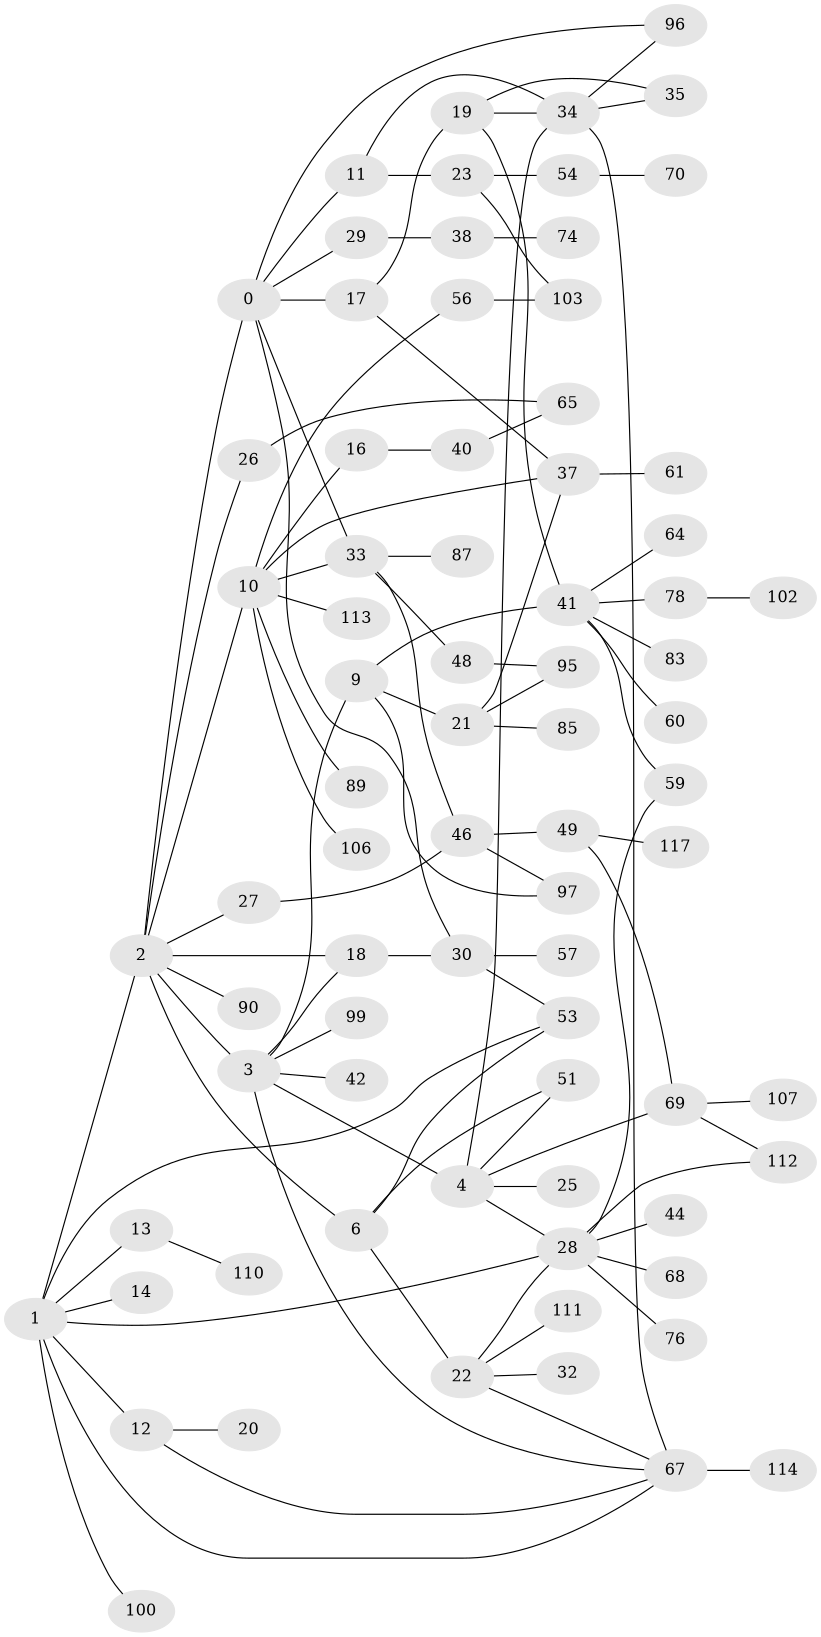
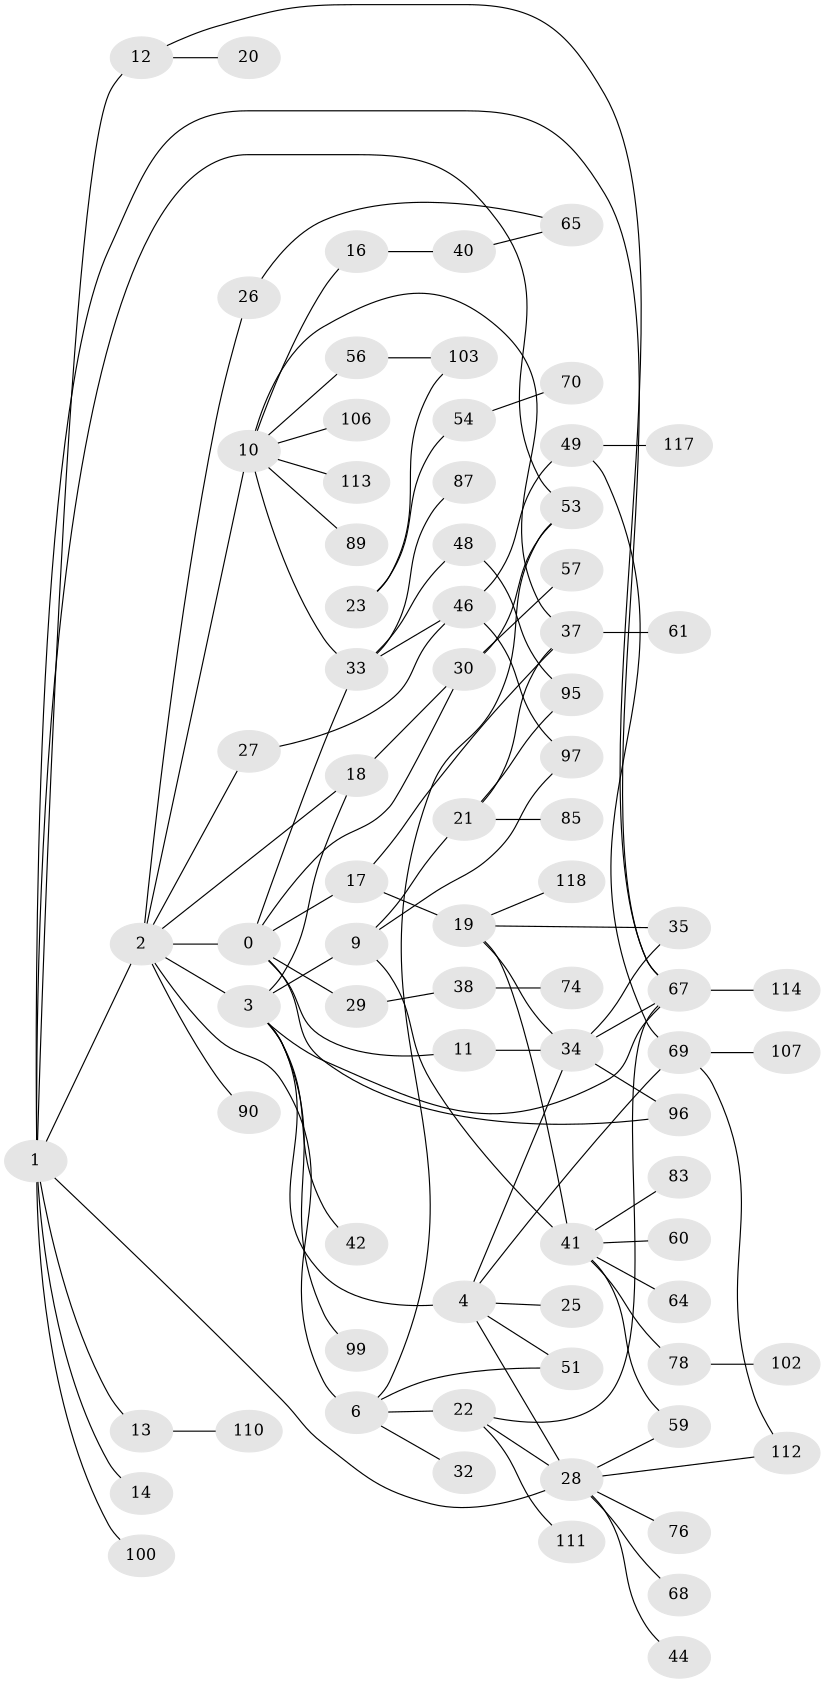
(410, 175) -> none
none -> (572, 882)
(515, 1375) -> (410, 1443)
